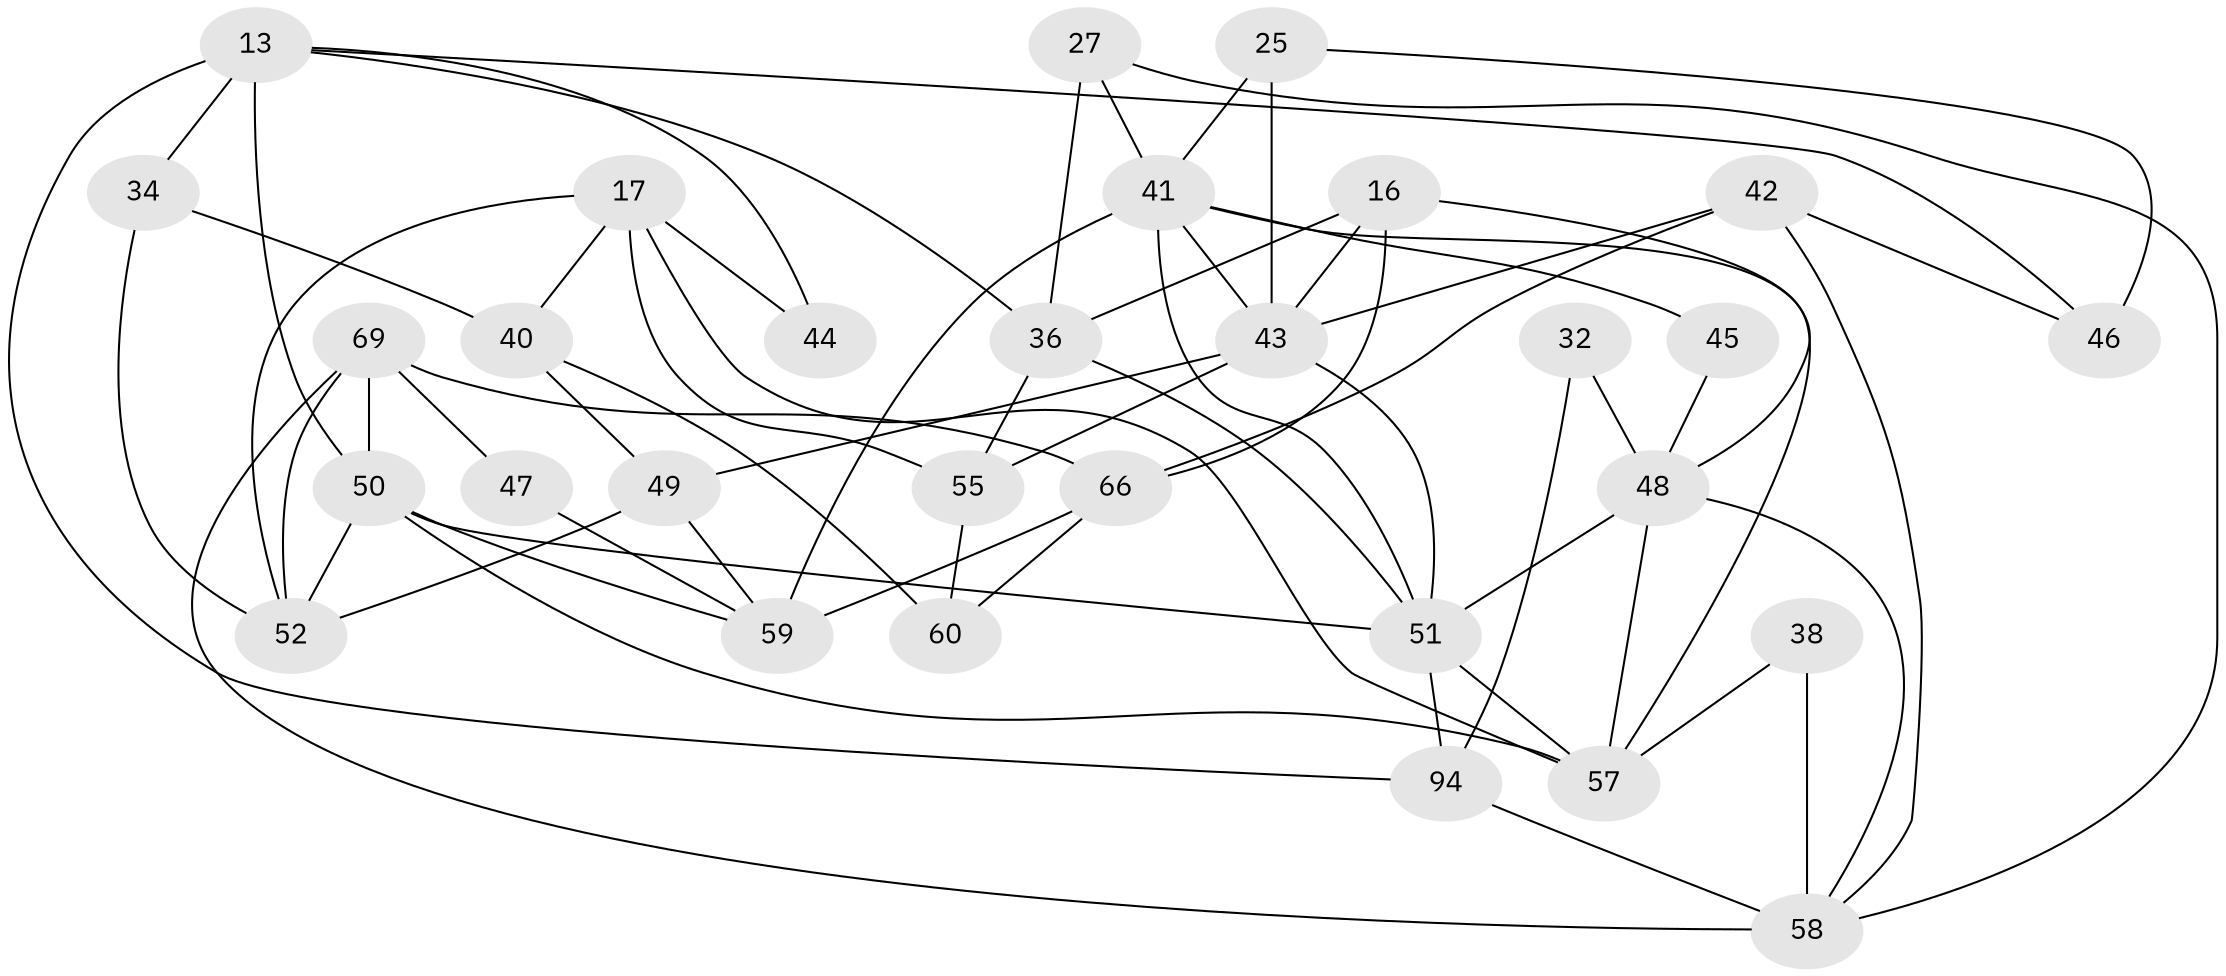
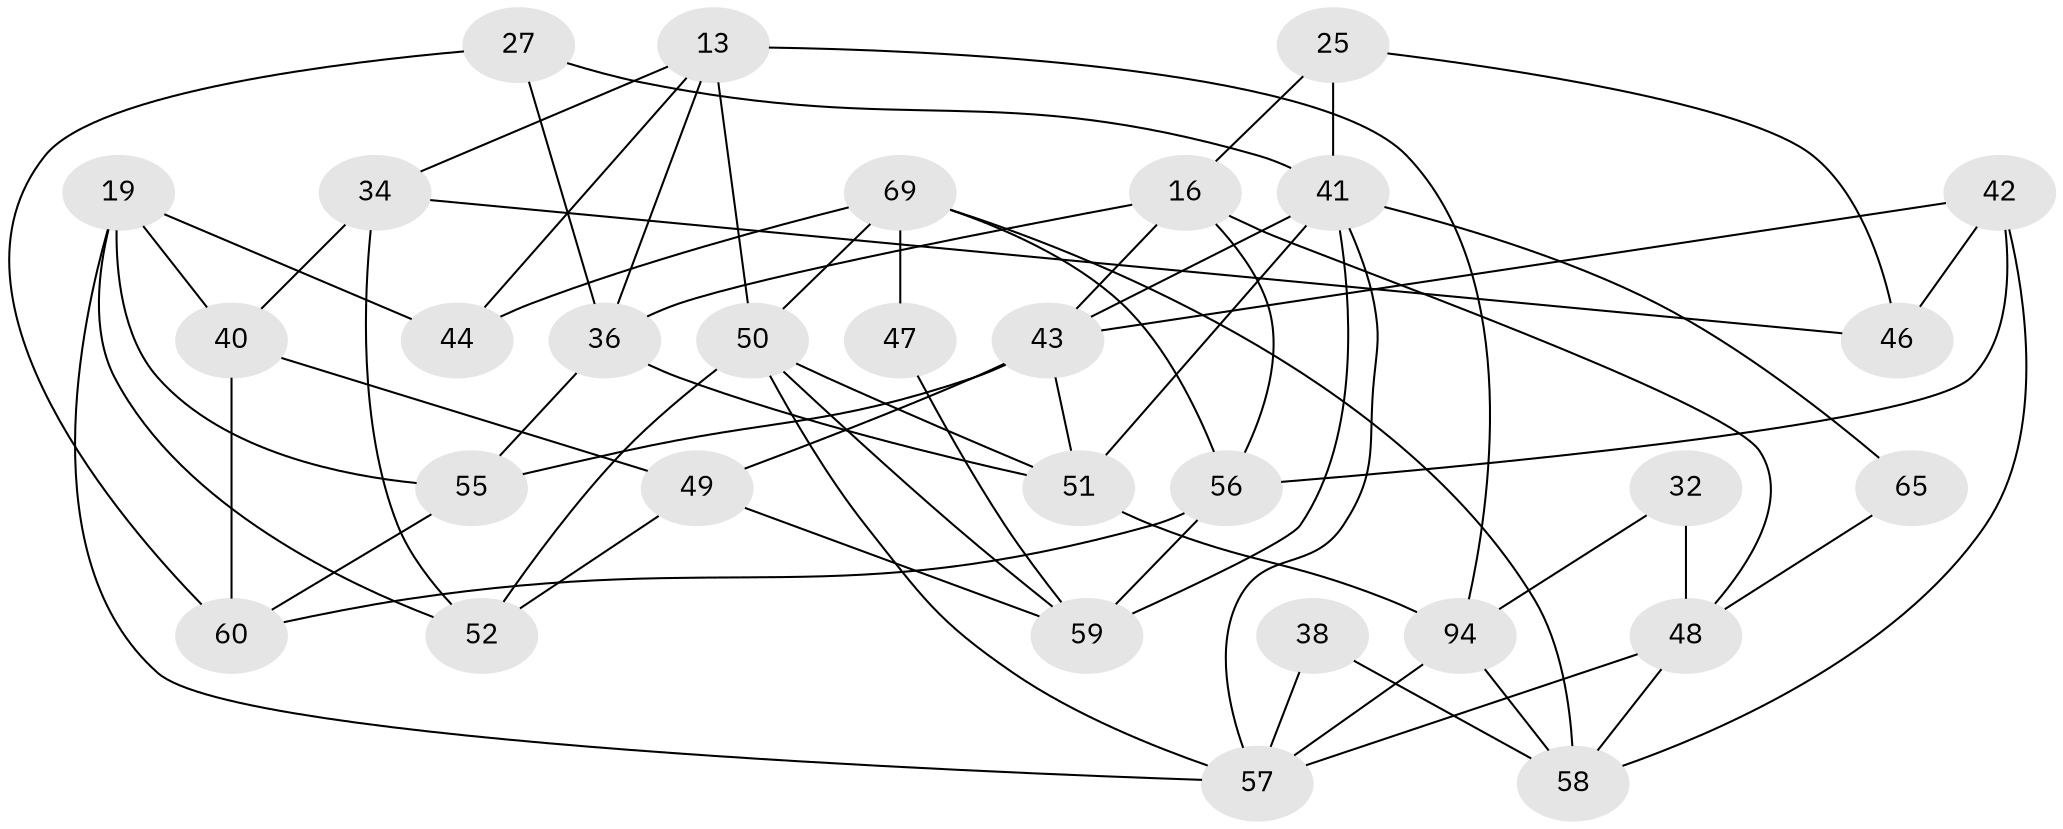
(1171, 101) -> (1136, 267)
(630, 193) -> (119, 193)
(1272, 193) -> (1259, 119)
(2101, 200) -> (27, 190)
(1723, 341) -> (1912, 488)
(288, 479) -> (673, 256)
(1116, 488) -> (1226, 488)
(1547, 557) -> none
(1515, 710) -> (1359, 710)
